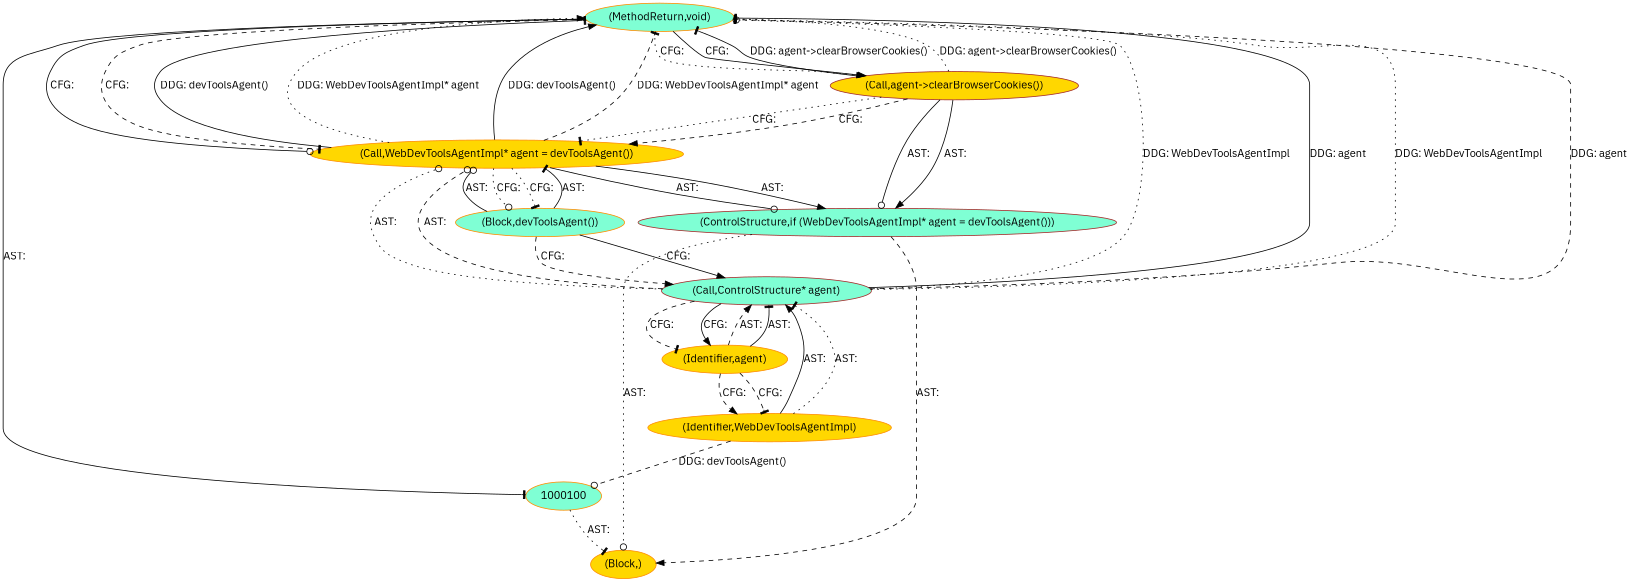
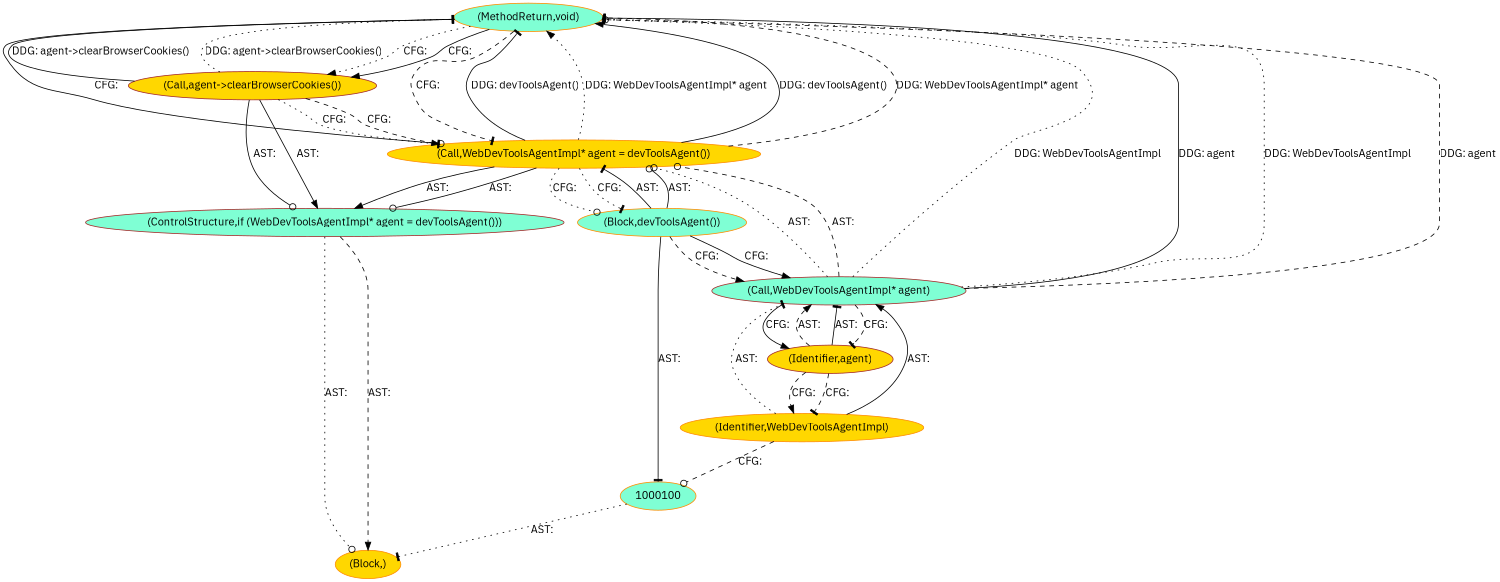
(3, 220) -> (658, 357)
(766, 291) -> (839, 291)
(725, 359) -> (830, 359)
(733, 462) -> (752, 462)
